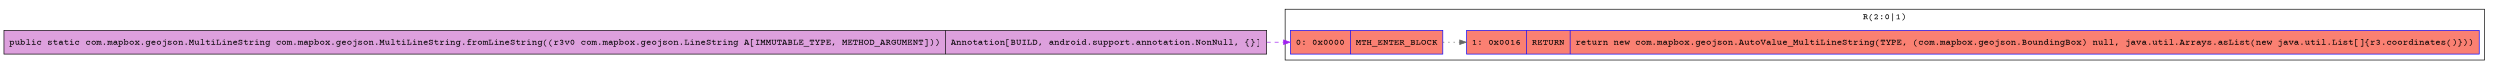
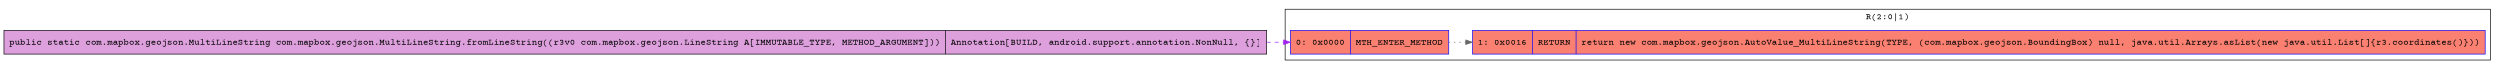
(1397, 42) -> (1400, 42)
